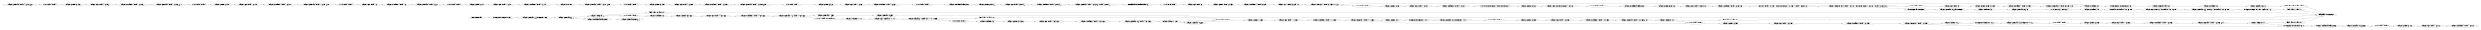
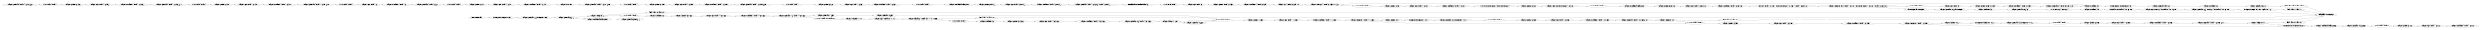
(2294, 26) -> (2294, 26)
